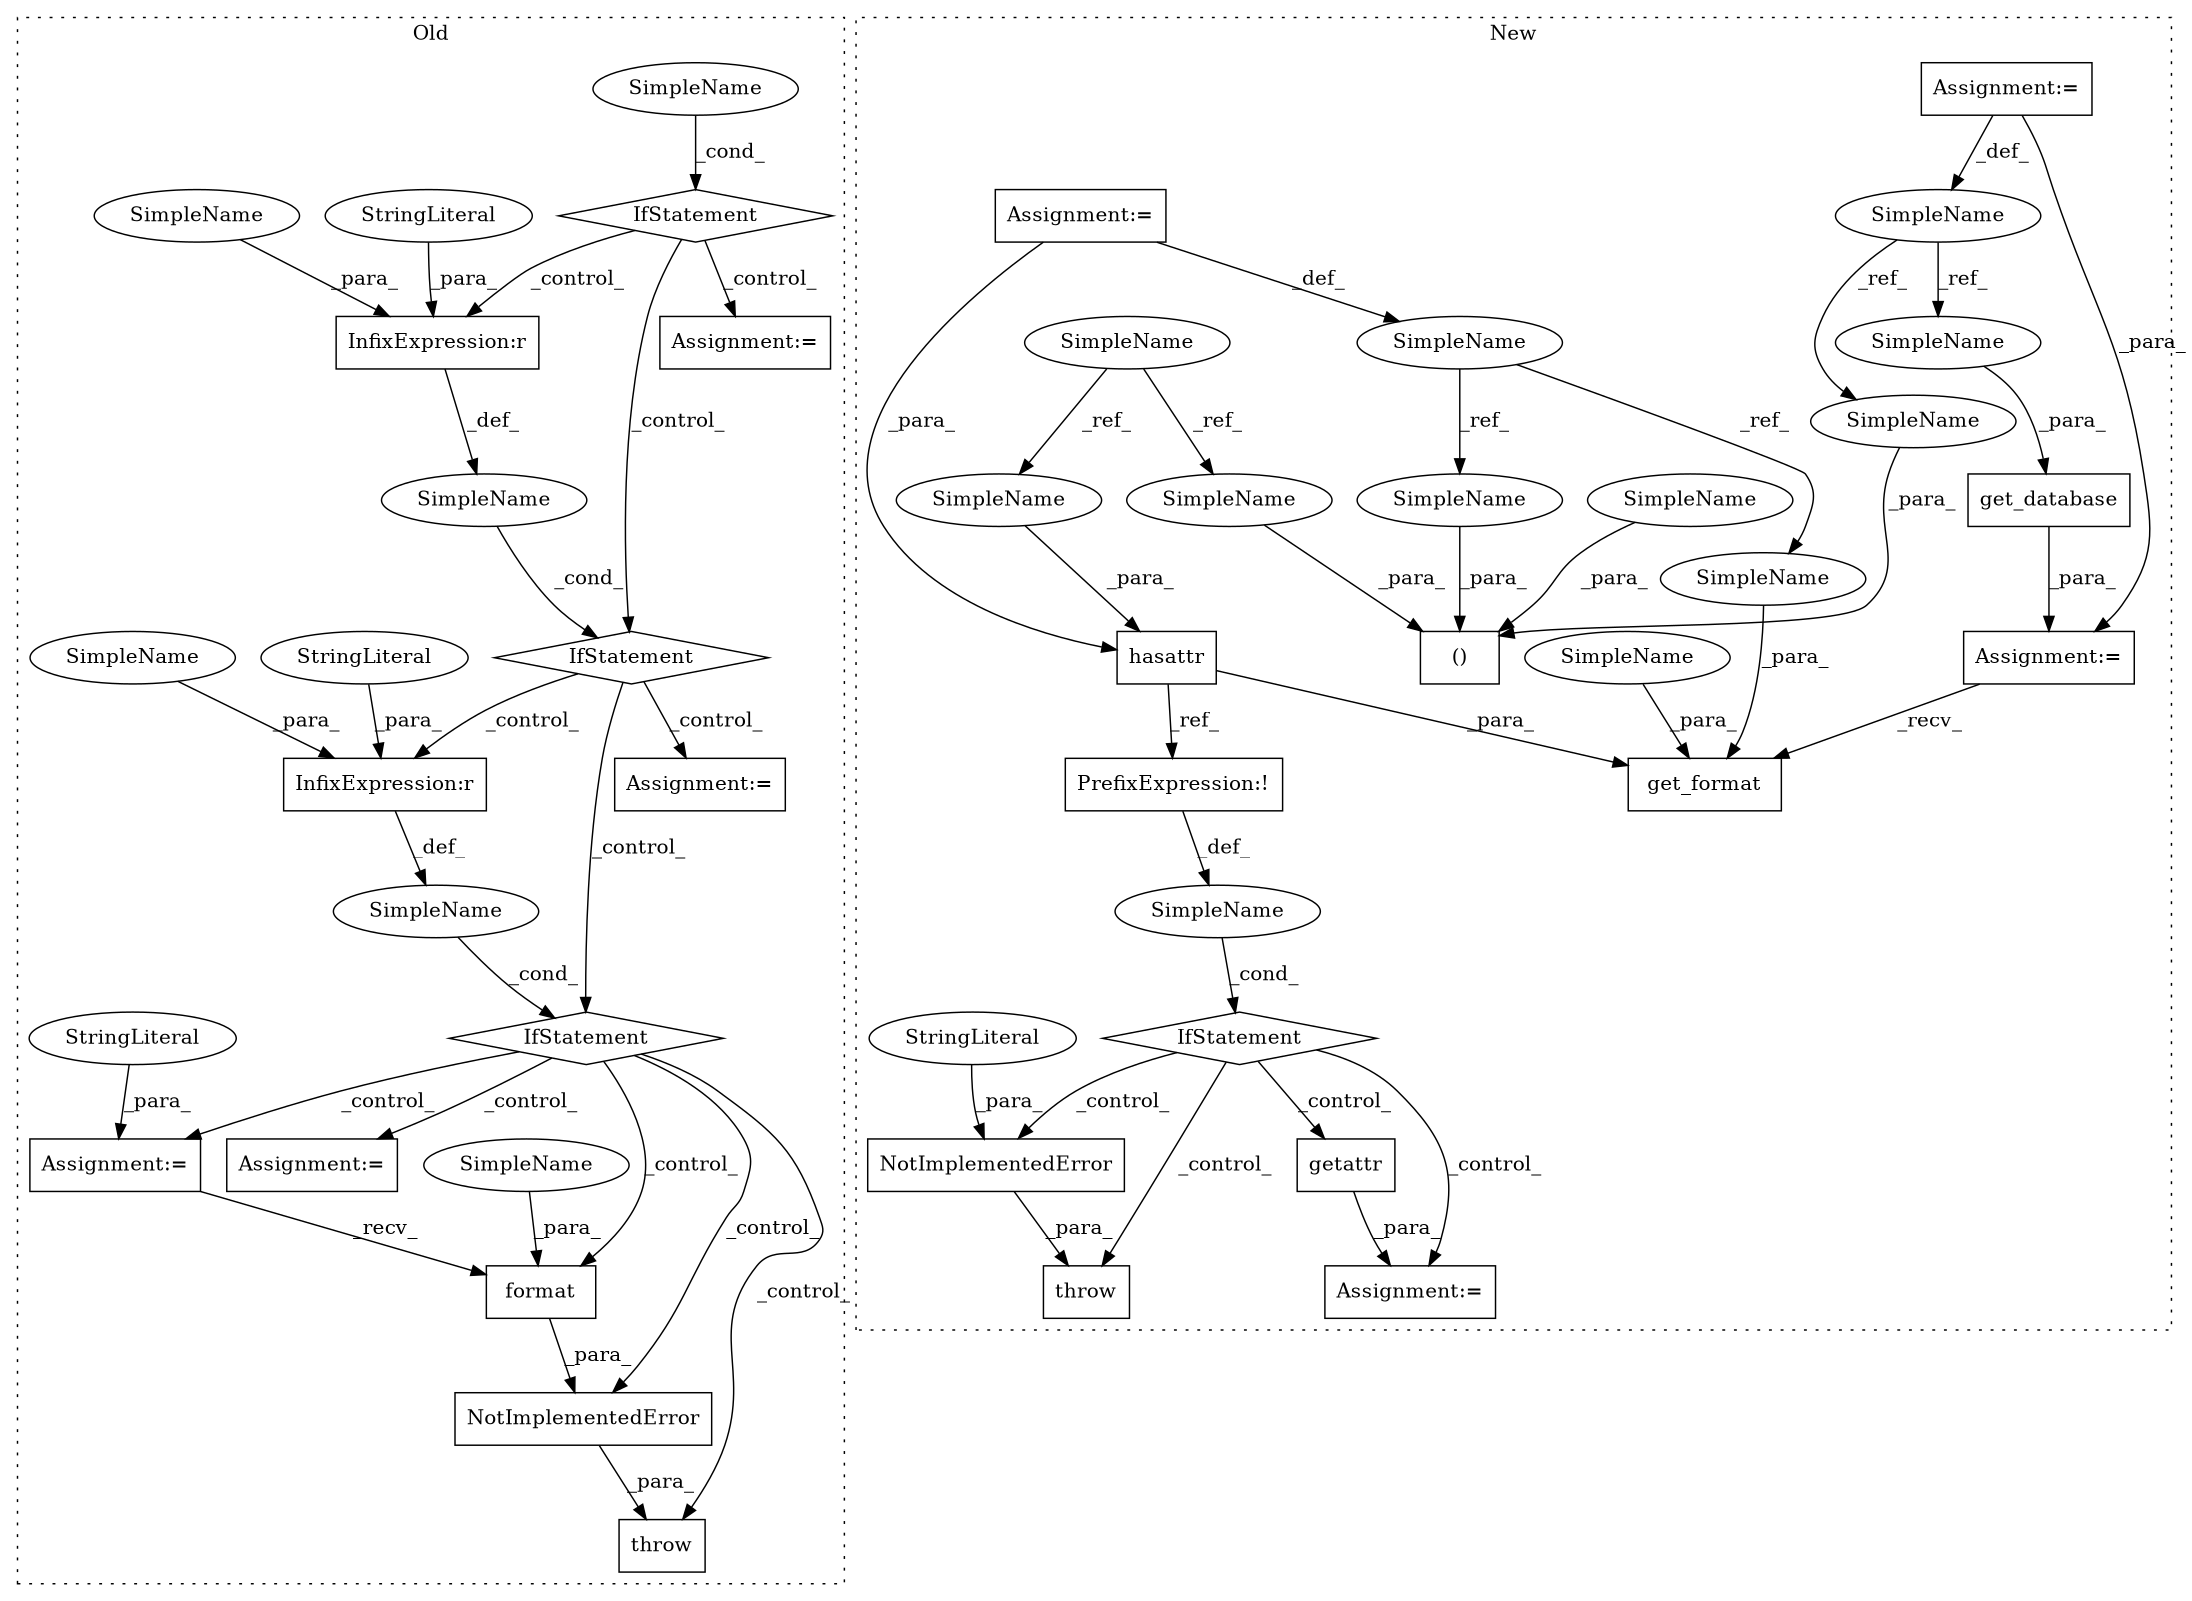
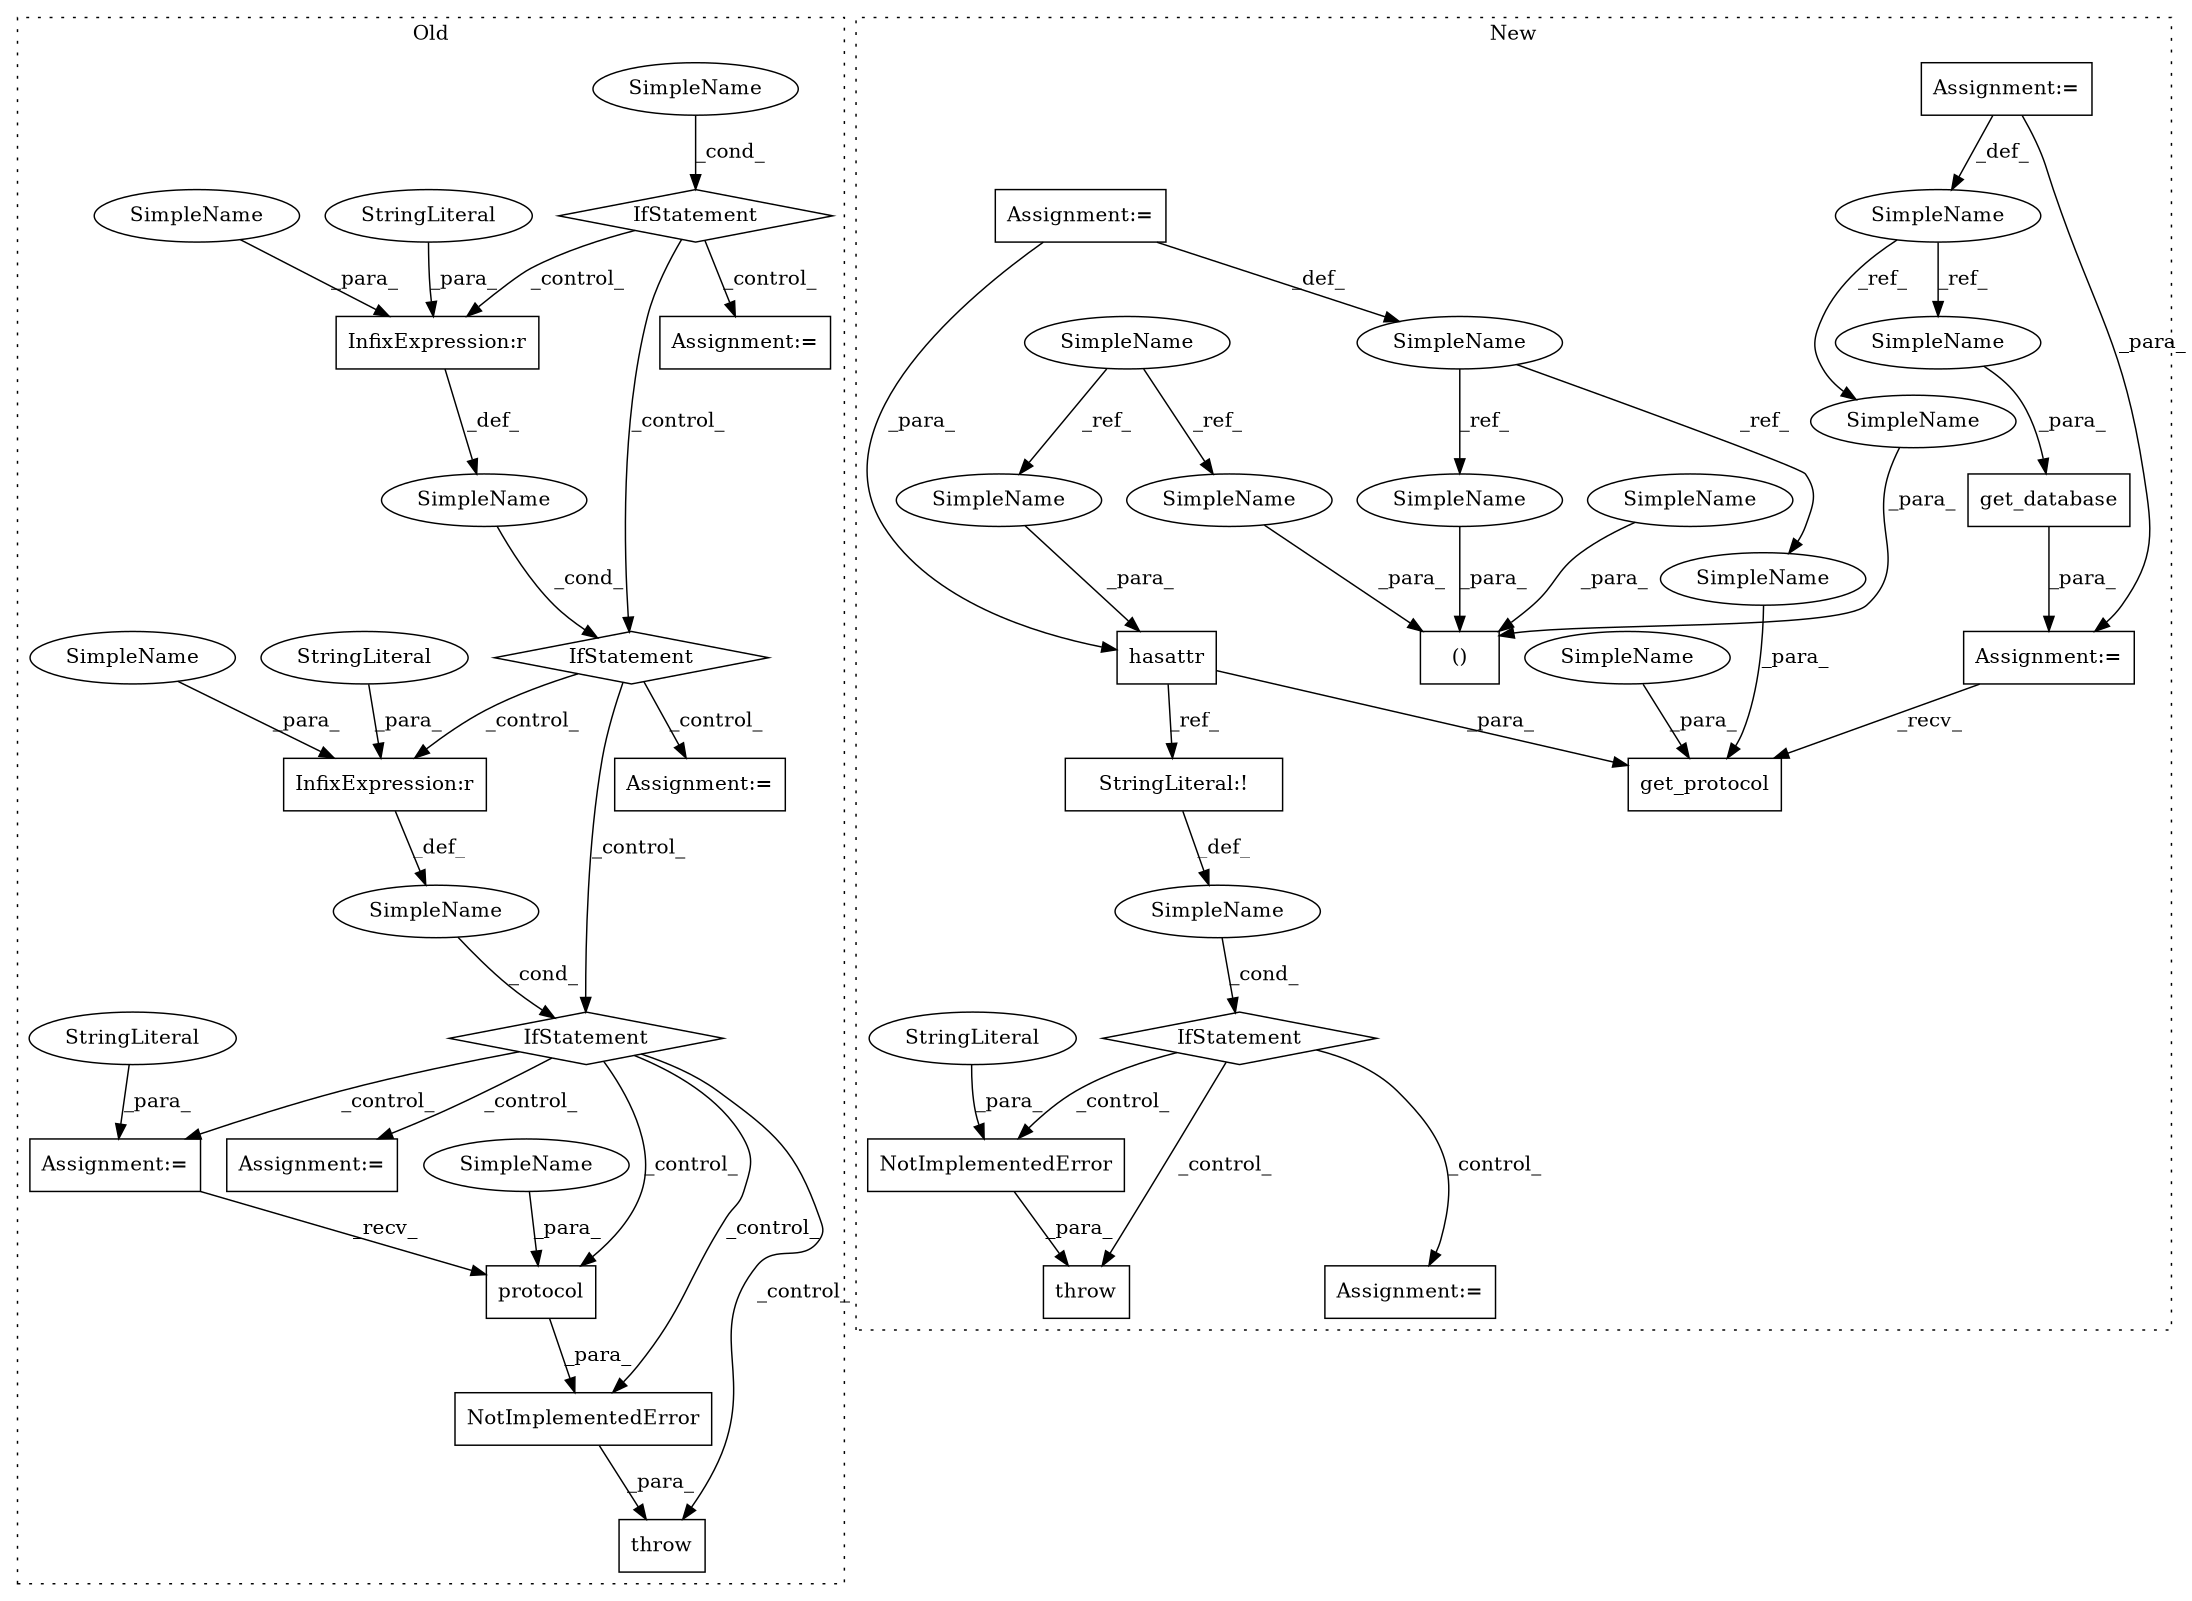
(1174, 785) -> (1174, 785)
(1705, 785) -> (1705, 785)
(1346, 1165) -> none
(541, 1292) -> (541, 1292)
